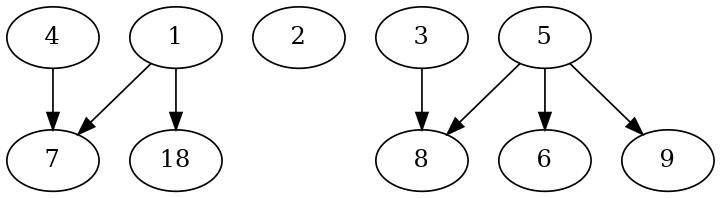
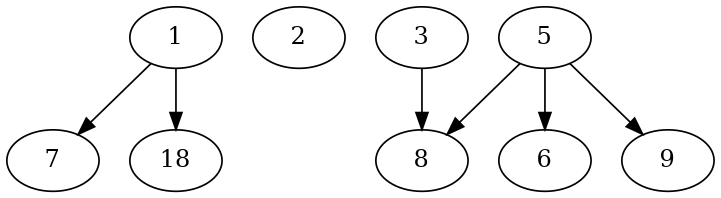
(53, 38) -> none
